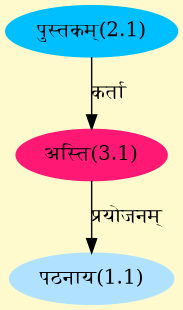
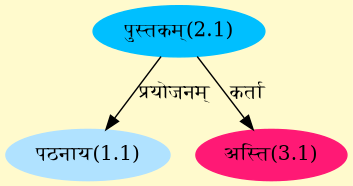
(92, 210) -> (138, 87)
